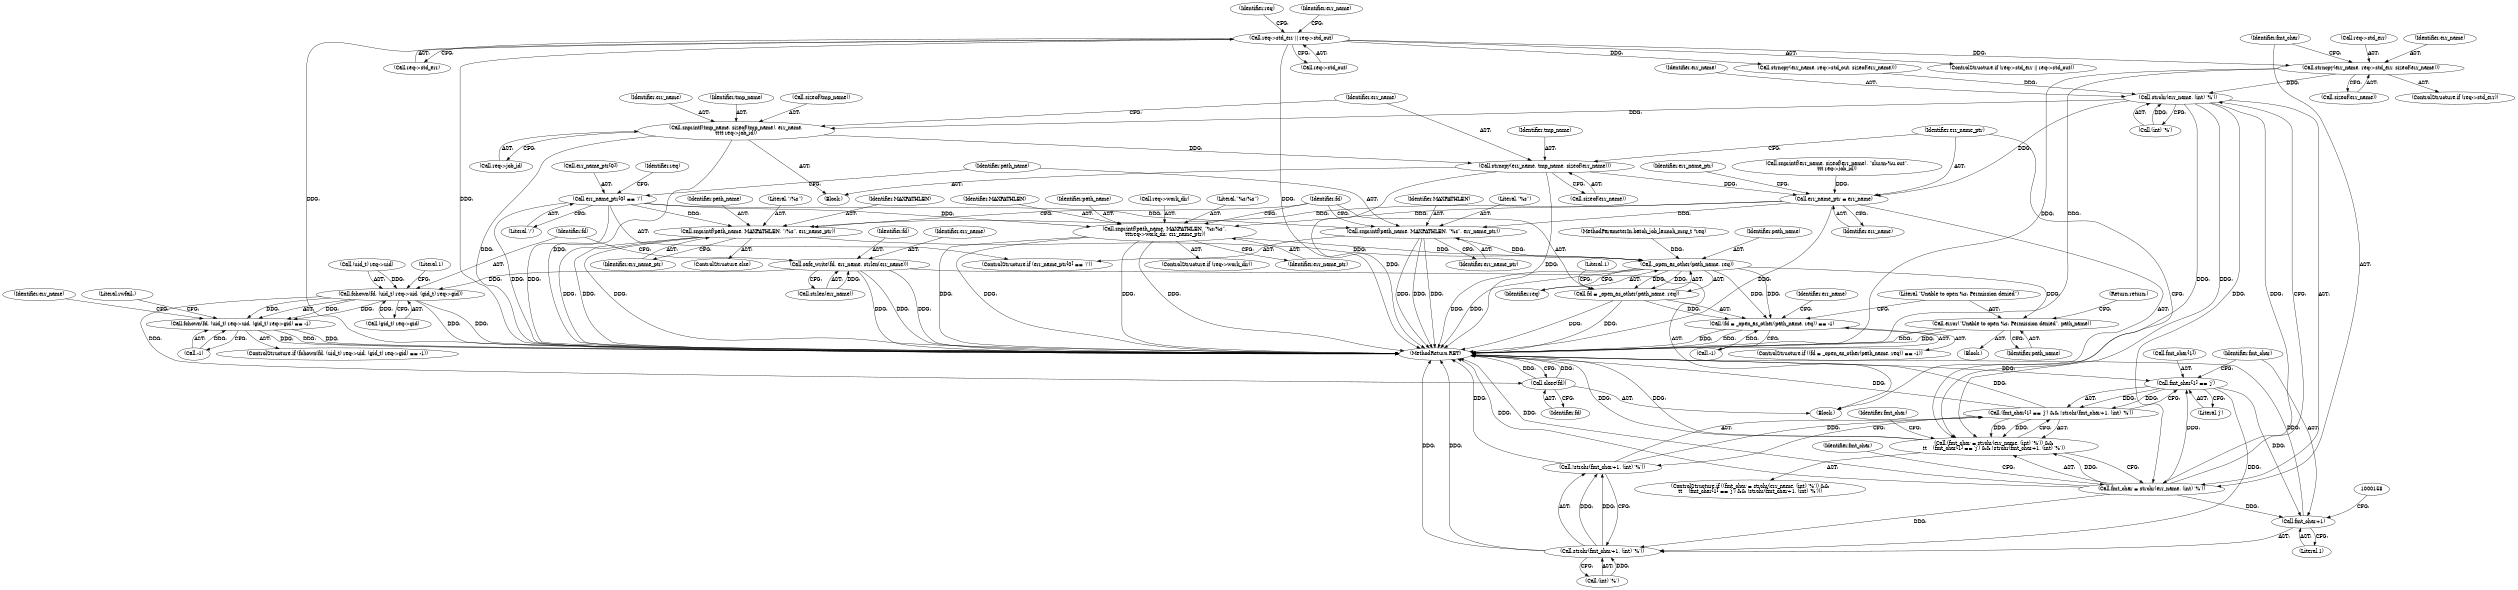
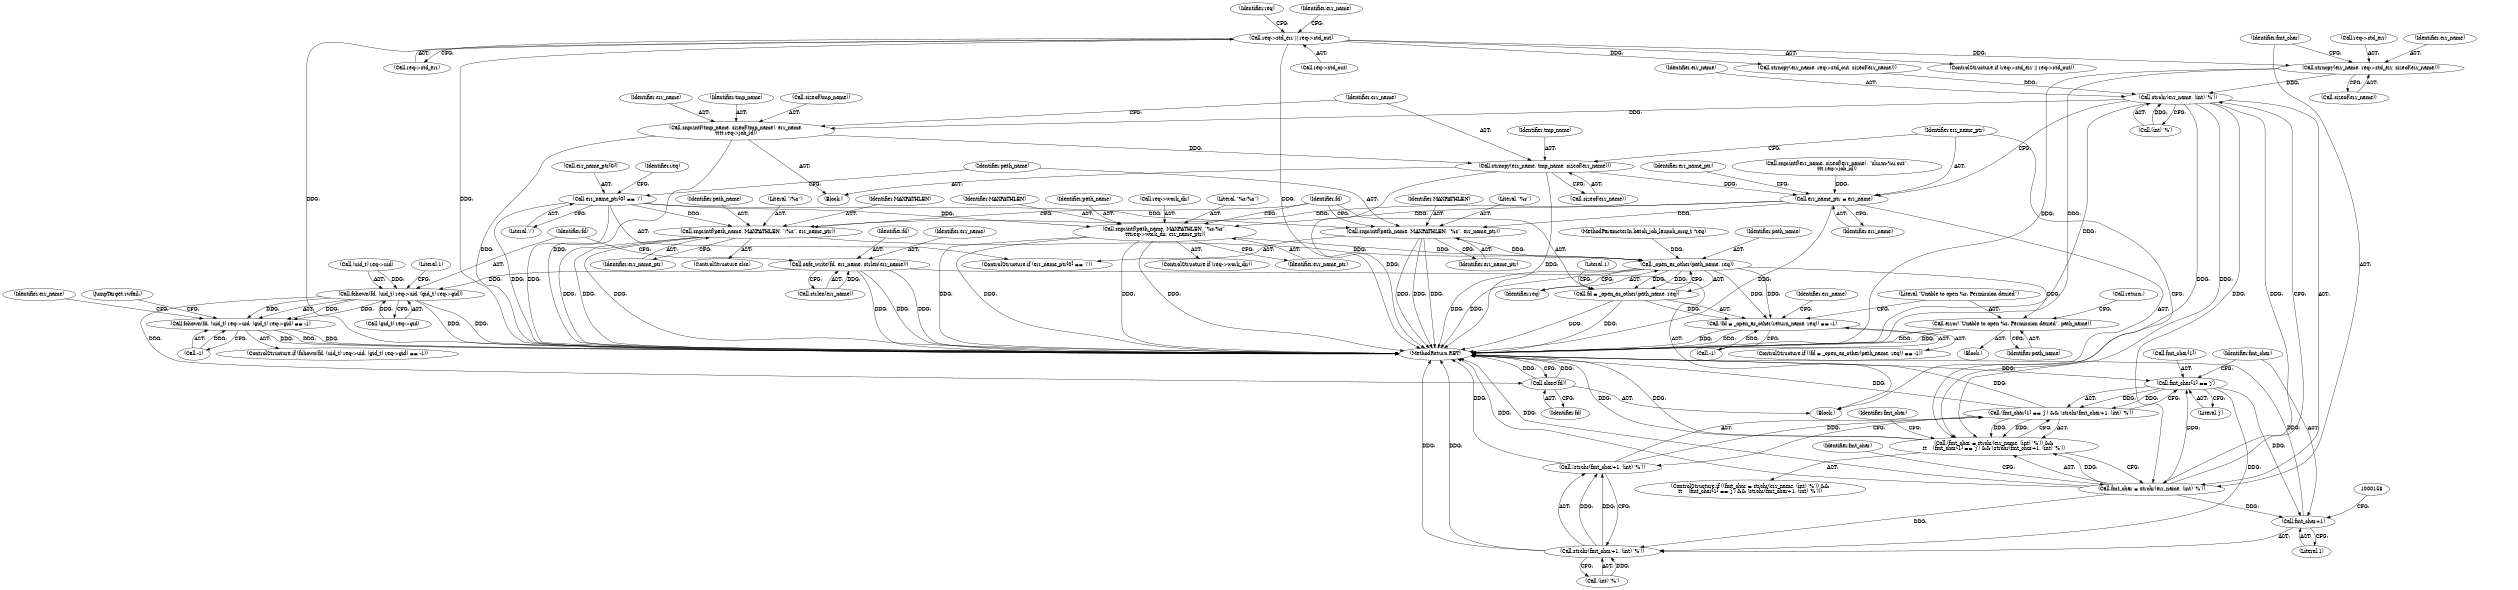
(1296, 55) -> none
(2455, 98) -> none
(2025, 149) -> (2025, 149)
(501, 167) -> none
(1698, 280) -> (1698, 280)
(117, 295) -> (117, 295)
(2129, 295) -> (2129, 295)
(1772, 324) -> (1772, 324)
none -> (1884, 327)
